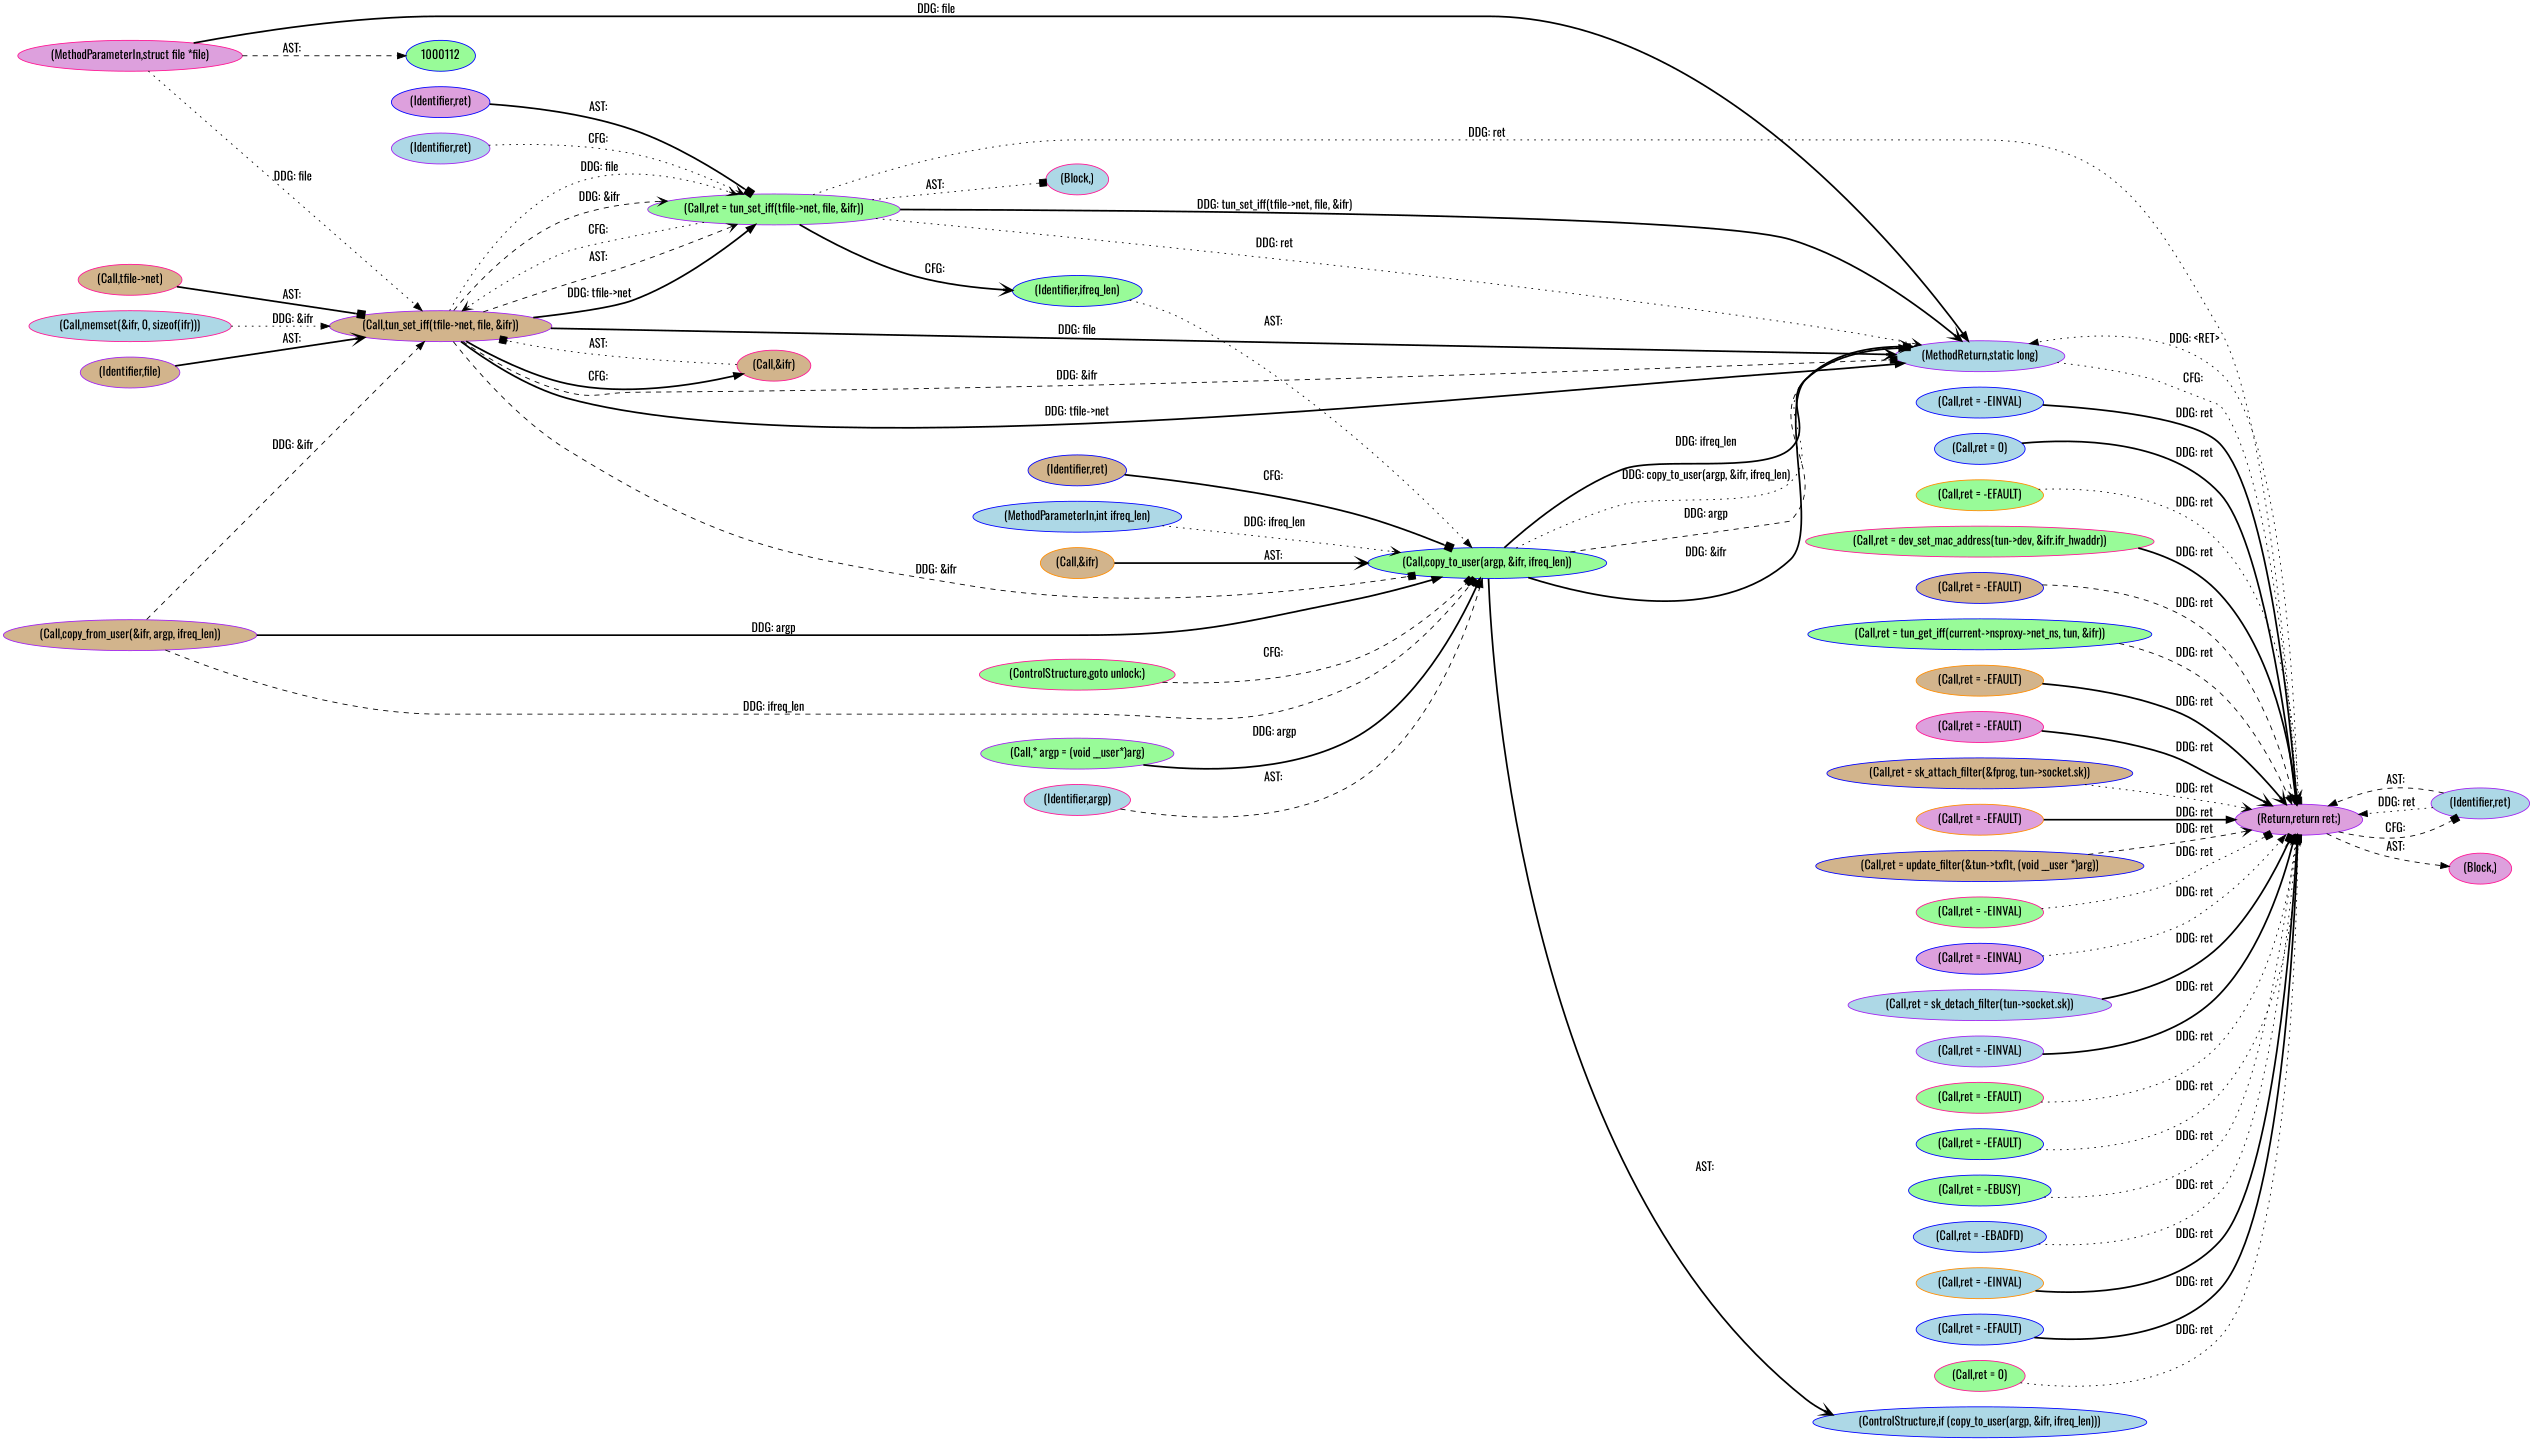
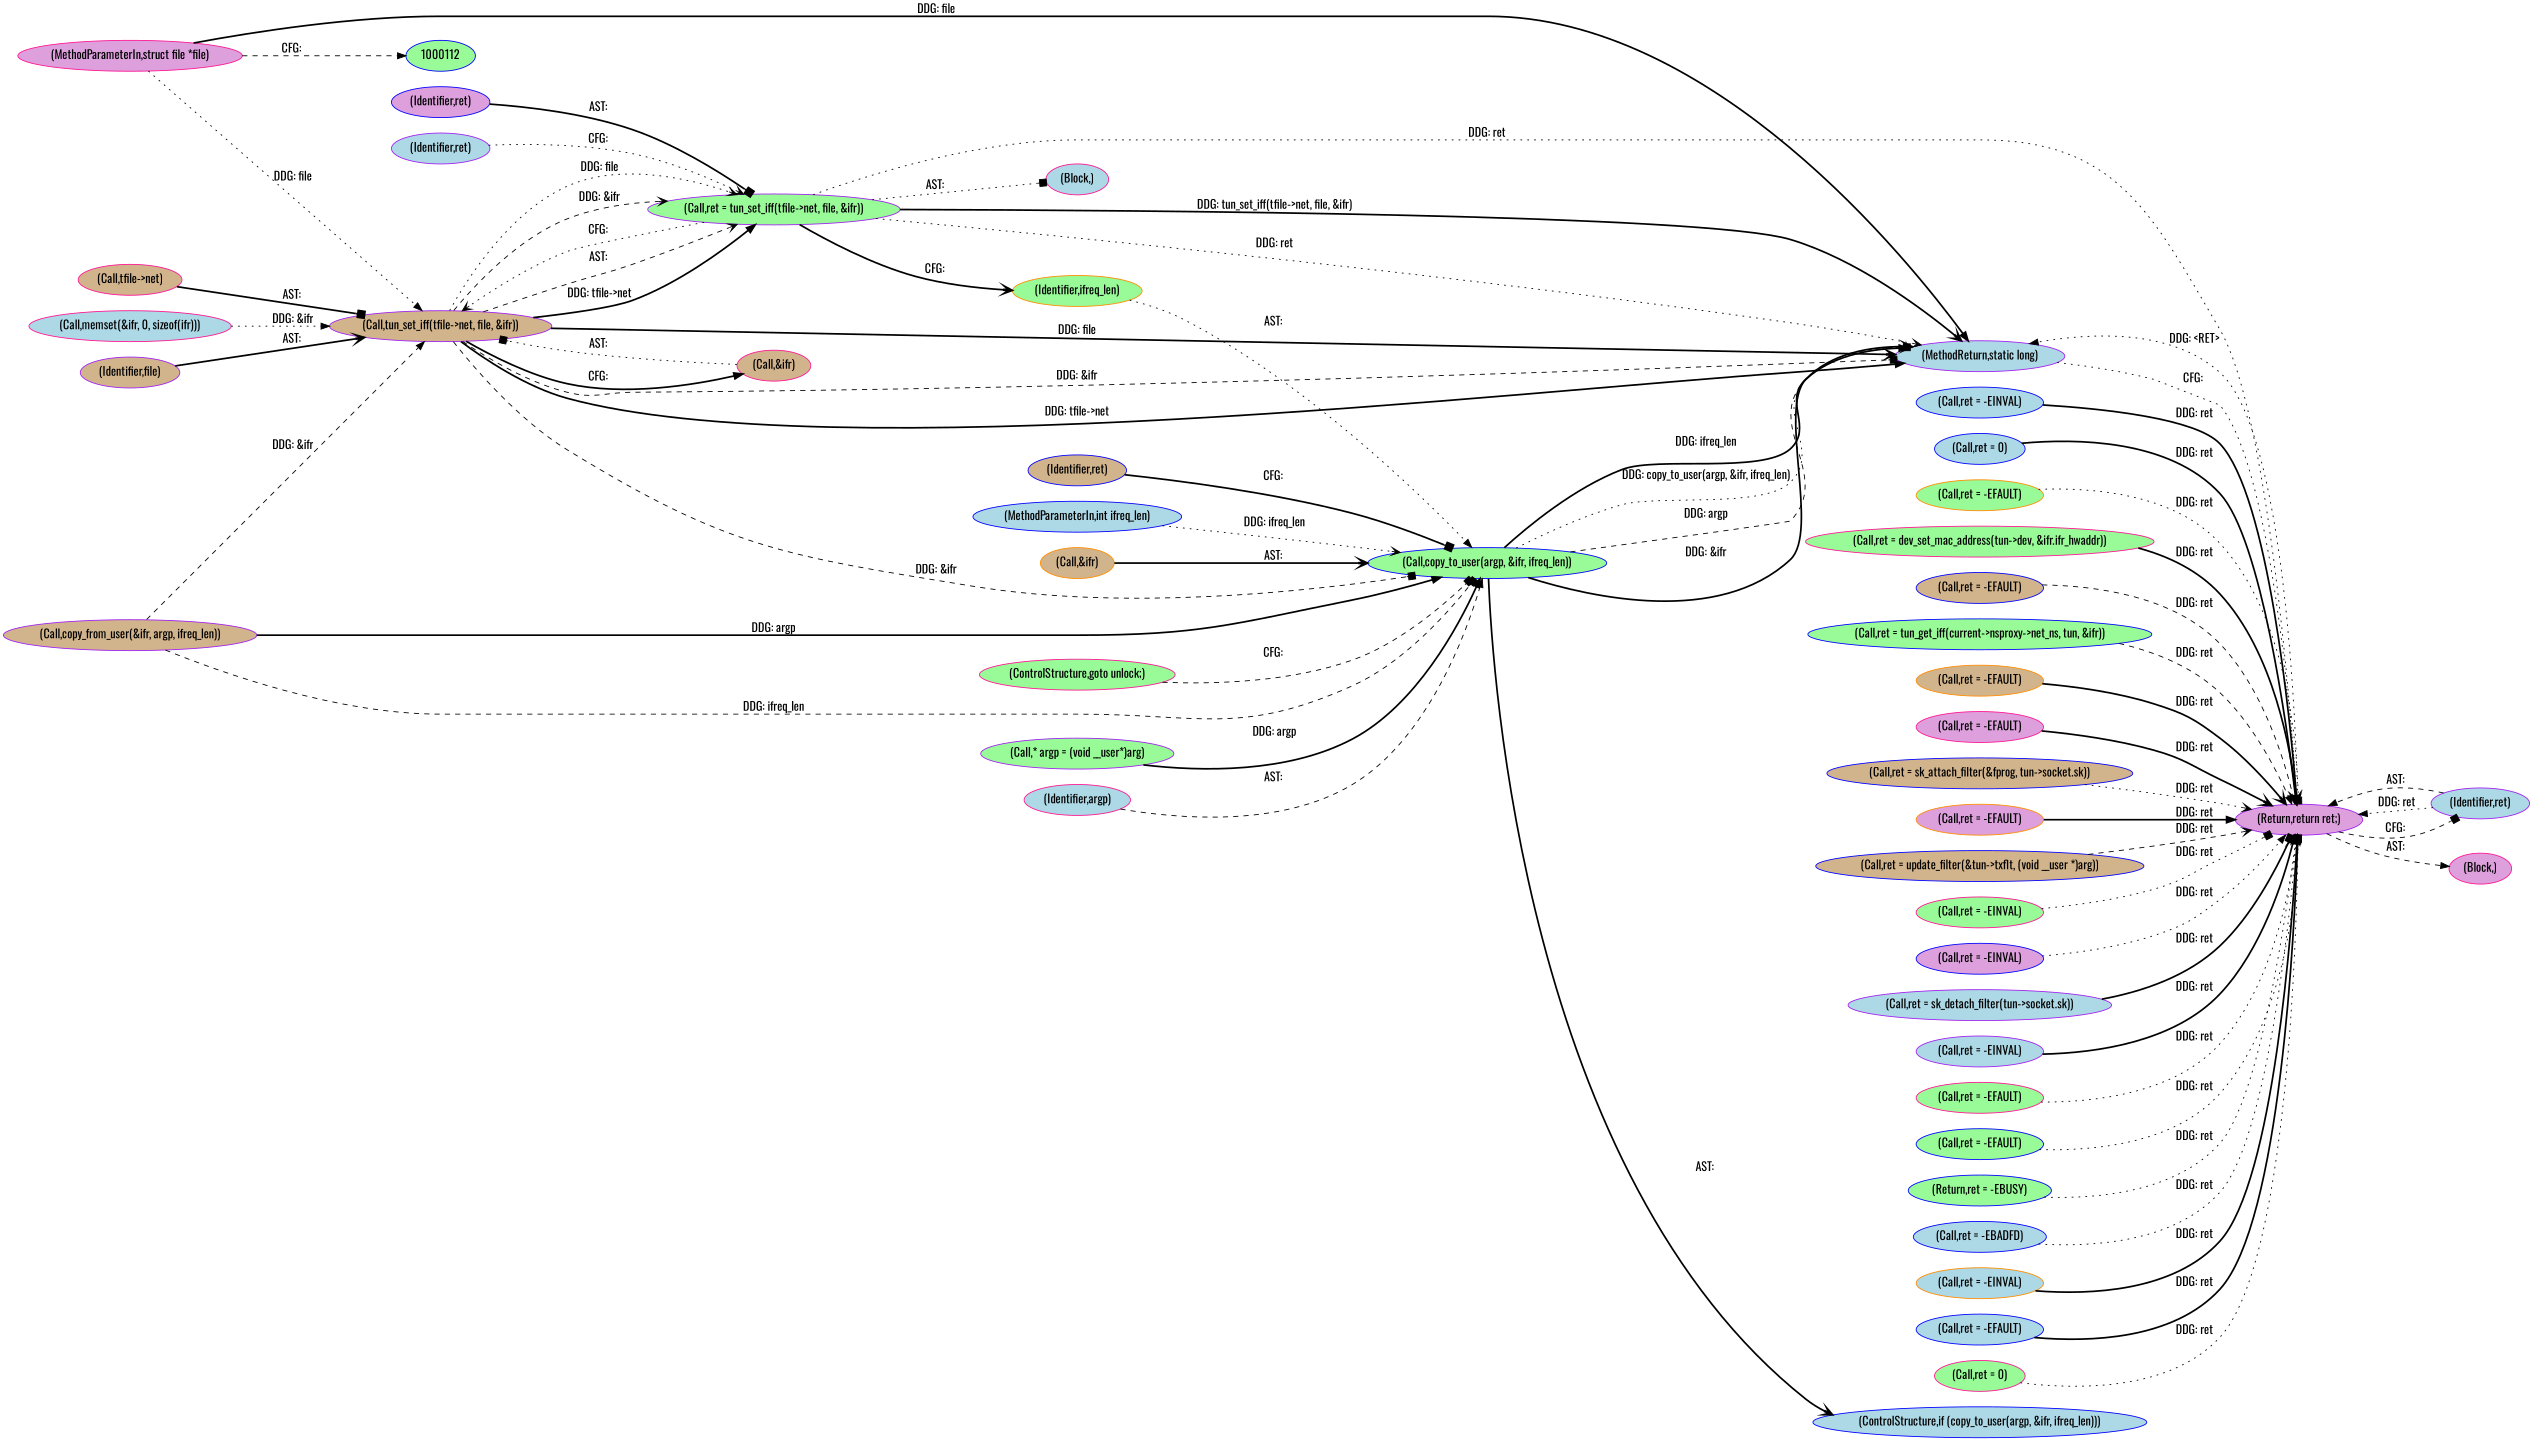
(293, 49) -> (293, 49)
(1077, 291) -> (1077, 291)
(1980, 1191) -> (1980, 1191)
